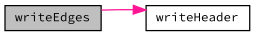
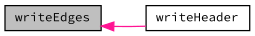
(117, 10) -> (130, 27)
